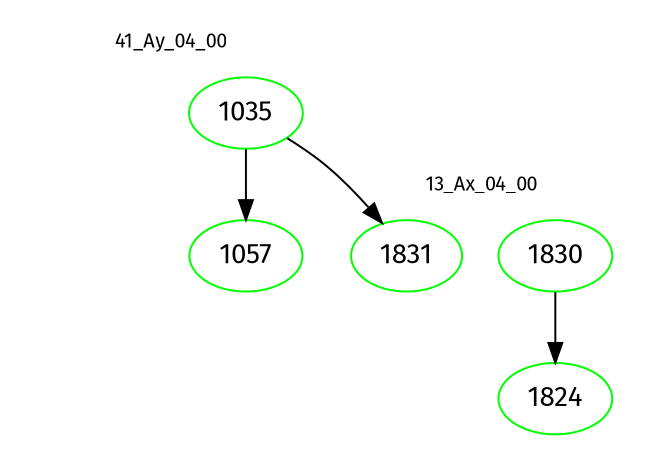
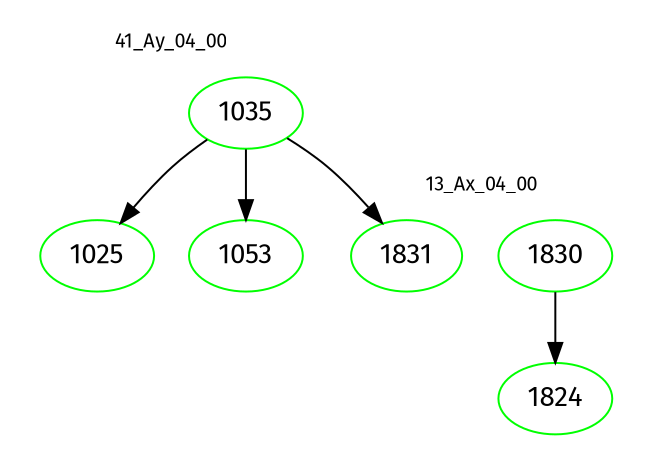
none -> (97, 256)
(246, 256) -> (246, 256)
